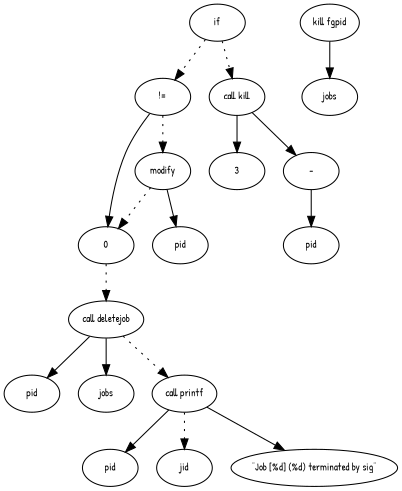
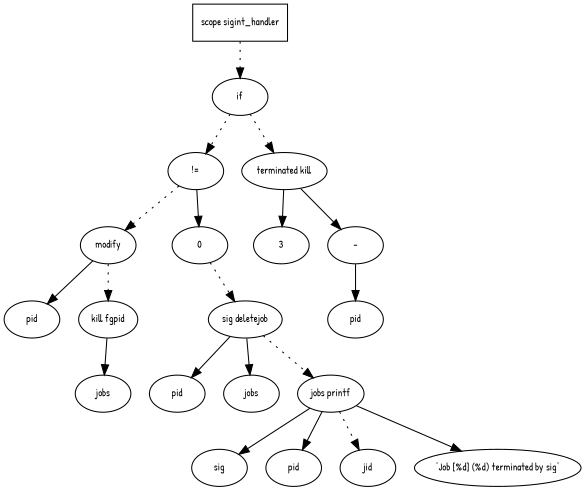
none -> (240, 23)
(237, 97) -> (284, 171)
(138, 204) -> (108, 277)
(106, 319) -> (245, 319)
(184, 394) -> (331, 394)
none -> (220, 468)
